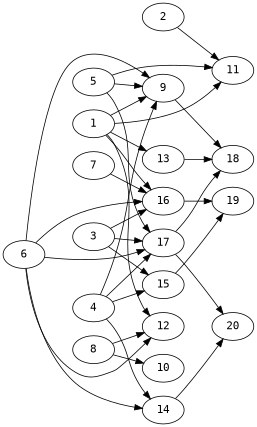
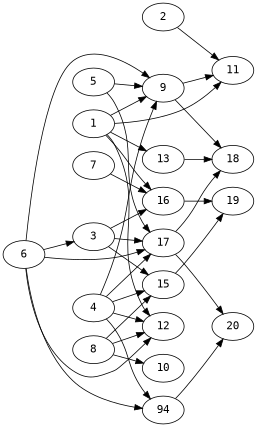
(158, 66) -> (194, 80)
(81, 213) -> (55, 247)
none -> (123, 316)
none -> (124, 322)
(163, 410) -> (163, 410)
